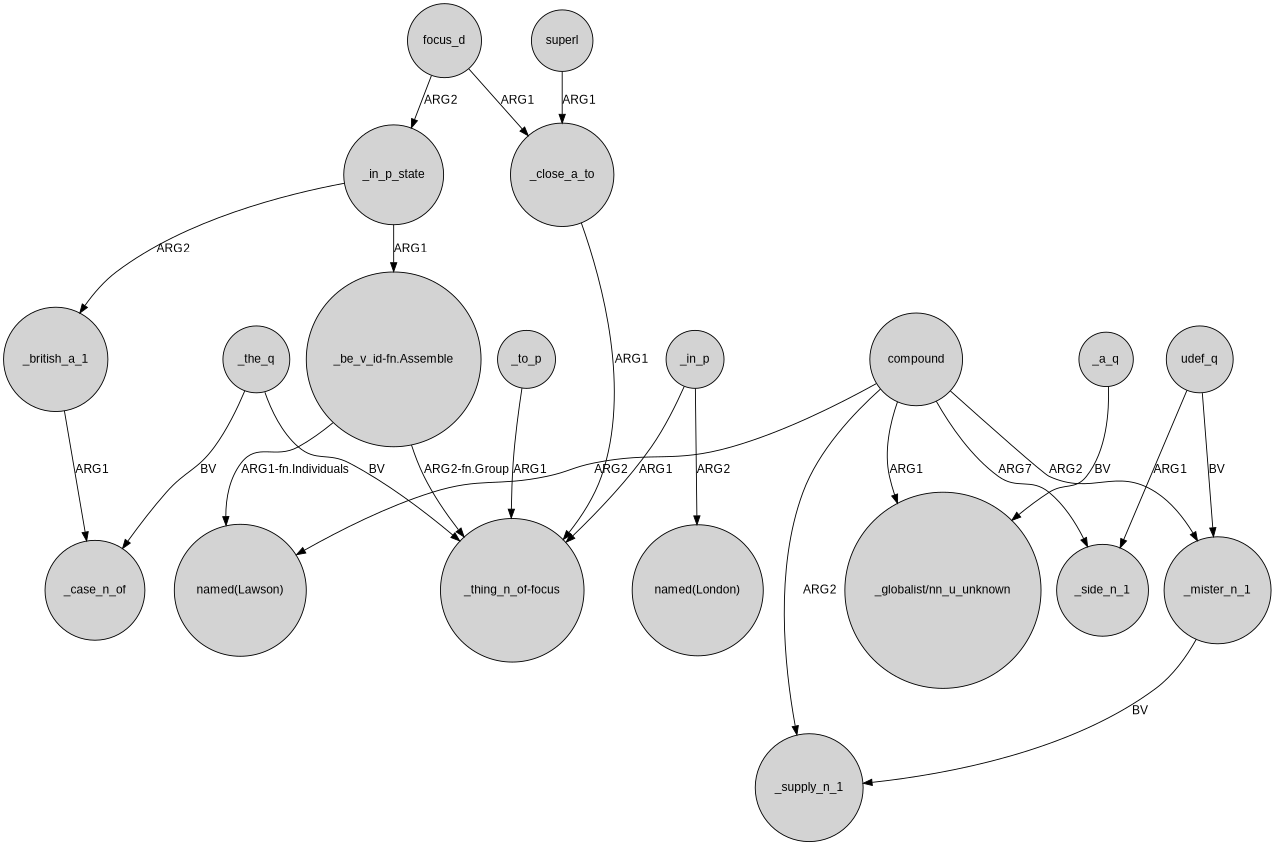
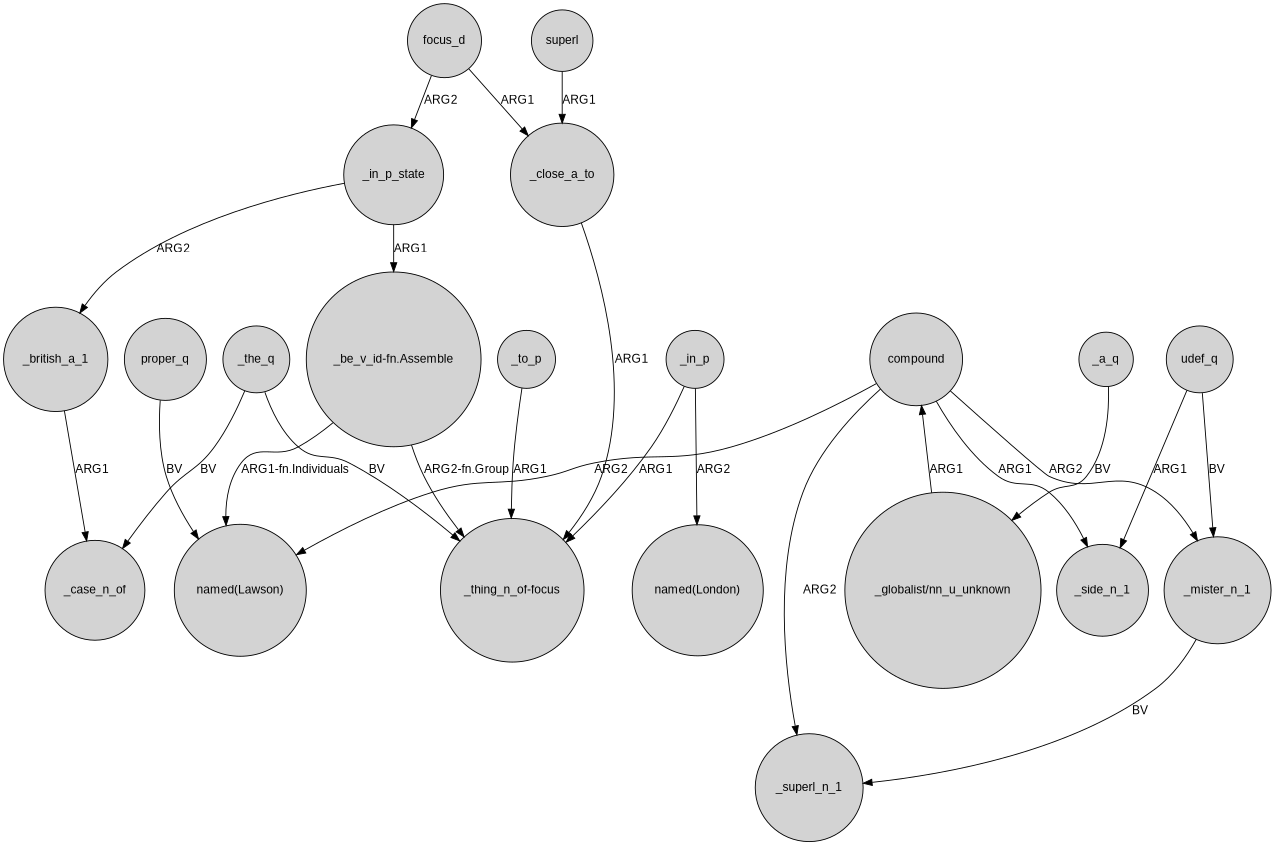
none -> (165, 359)
(887, 448) -> (927, 454)
(1015, 470) -> (1015, 470)
(809, 788) -> (809, 788)
